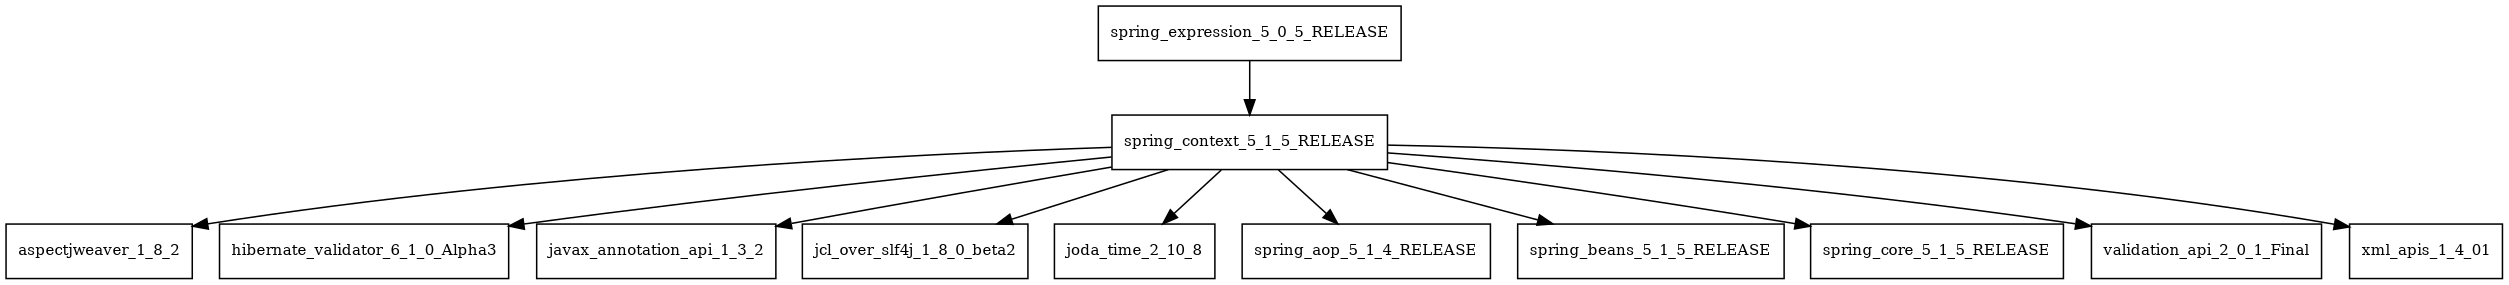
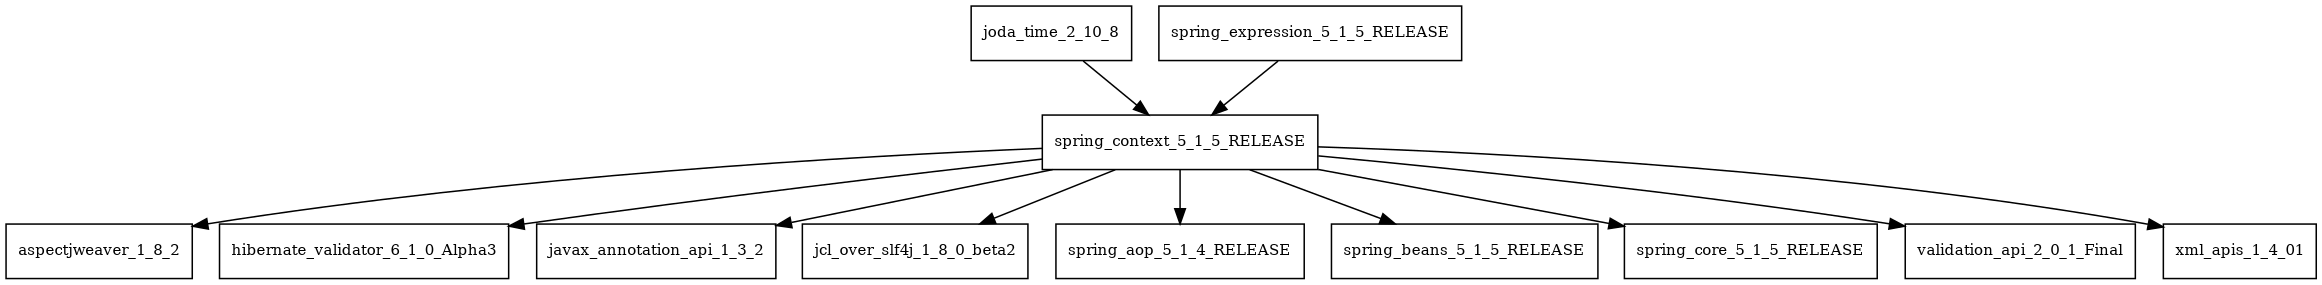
(1250, 33) -> (1310, 33)
(1198, 192) -> (1110, 83)
